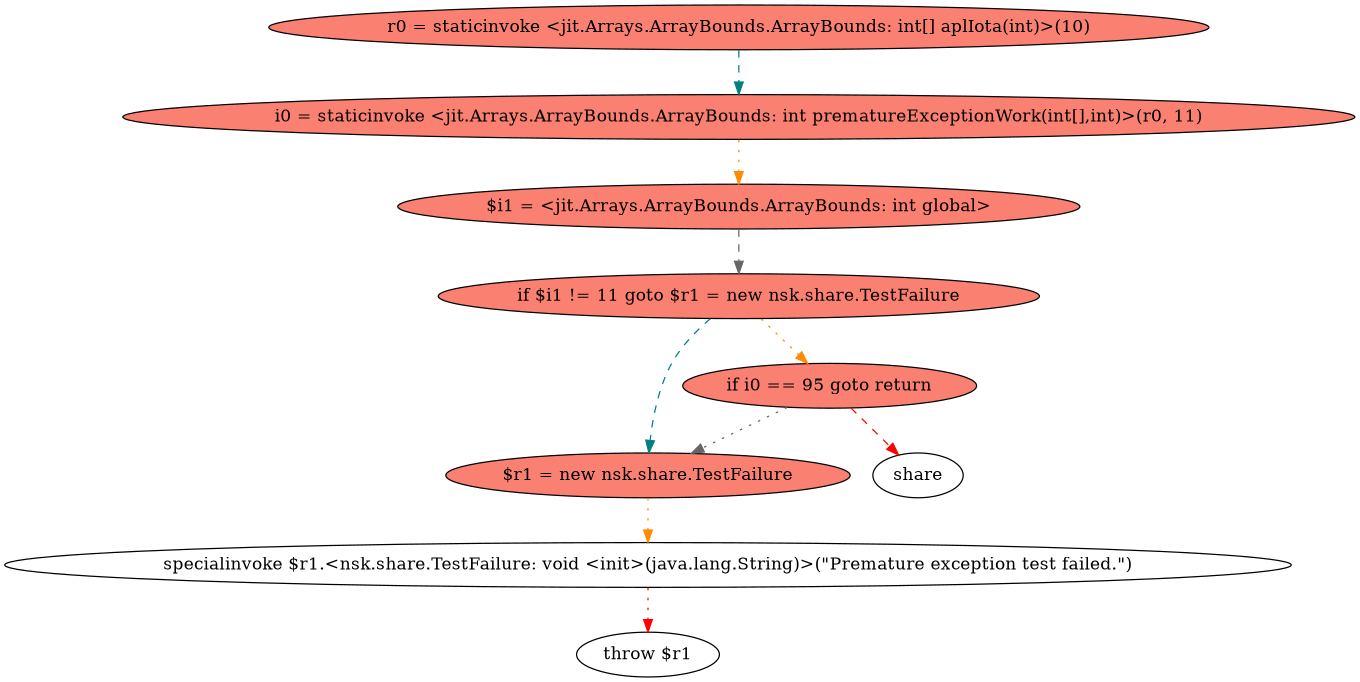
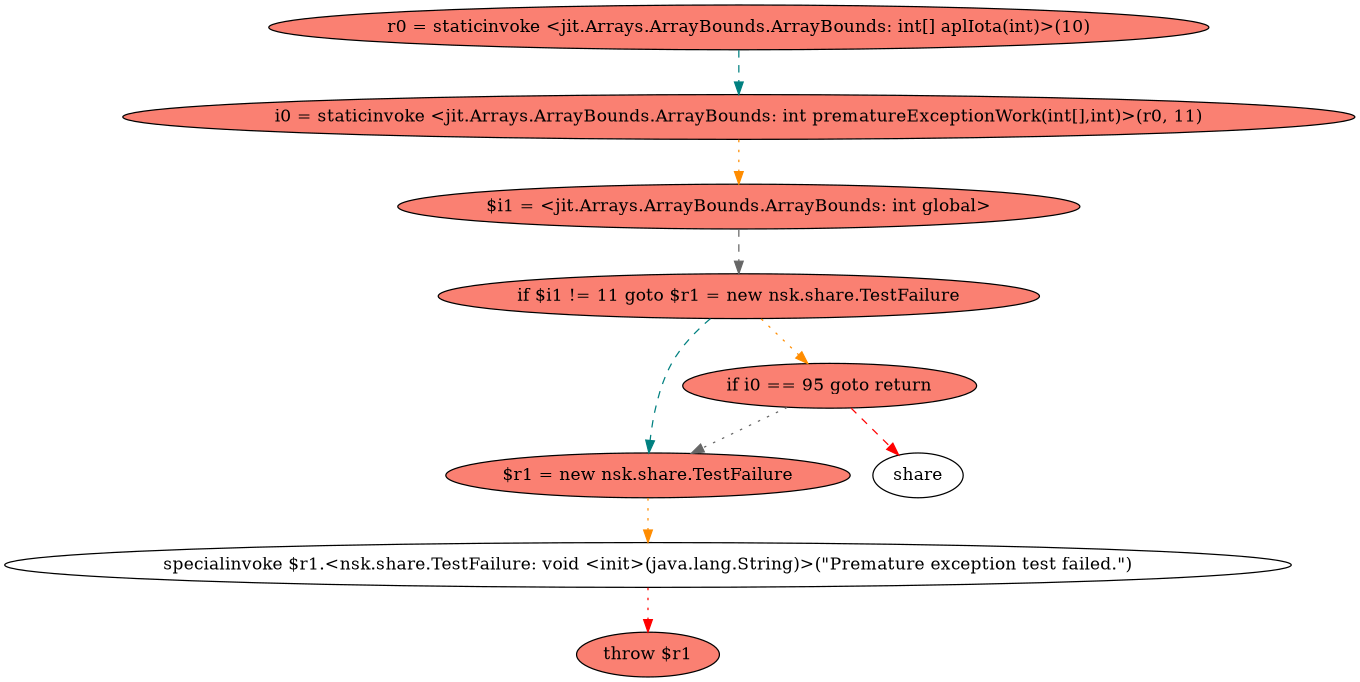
(648, 655) -> (648, 655)
